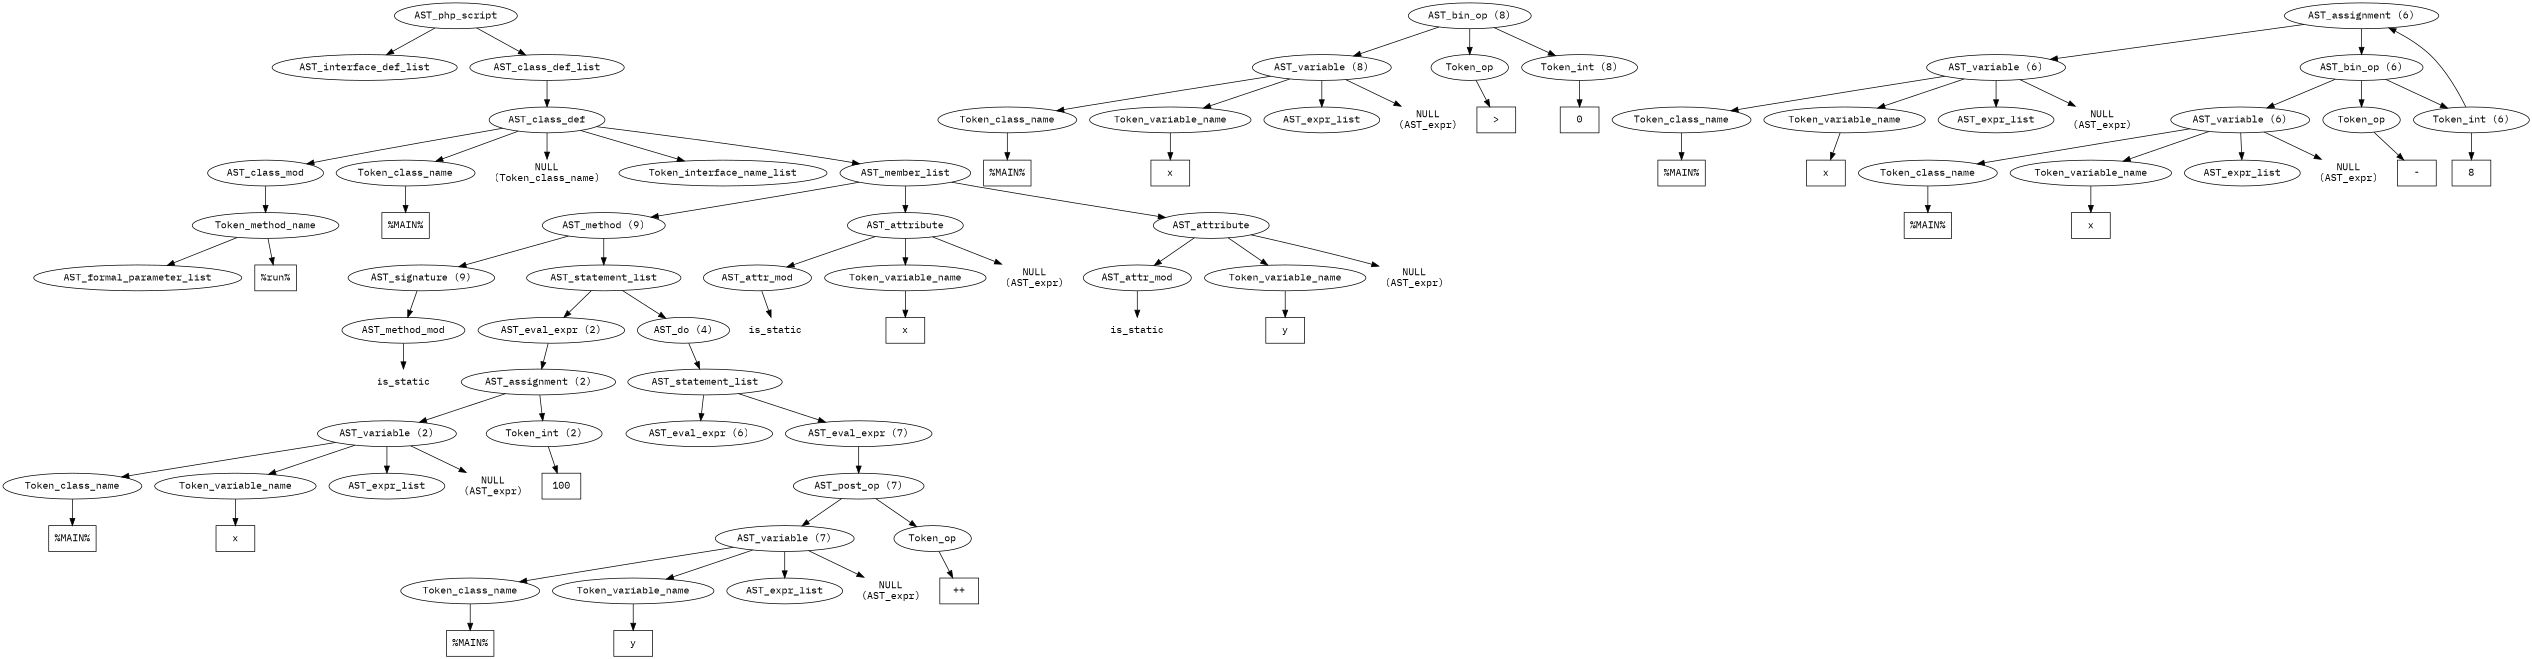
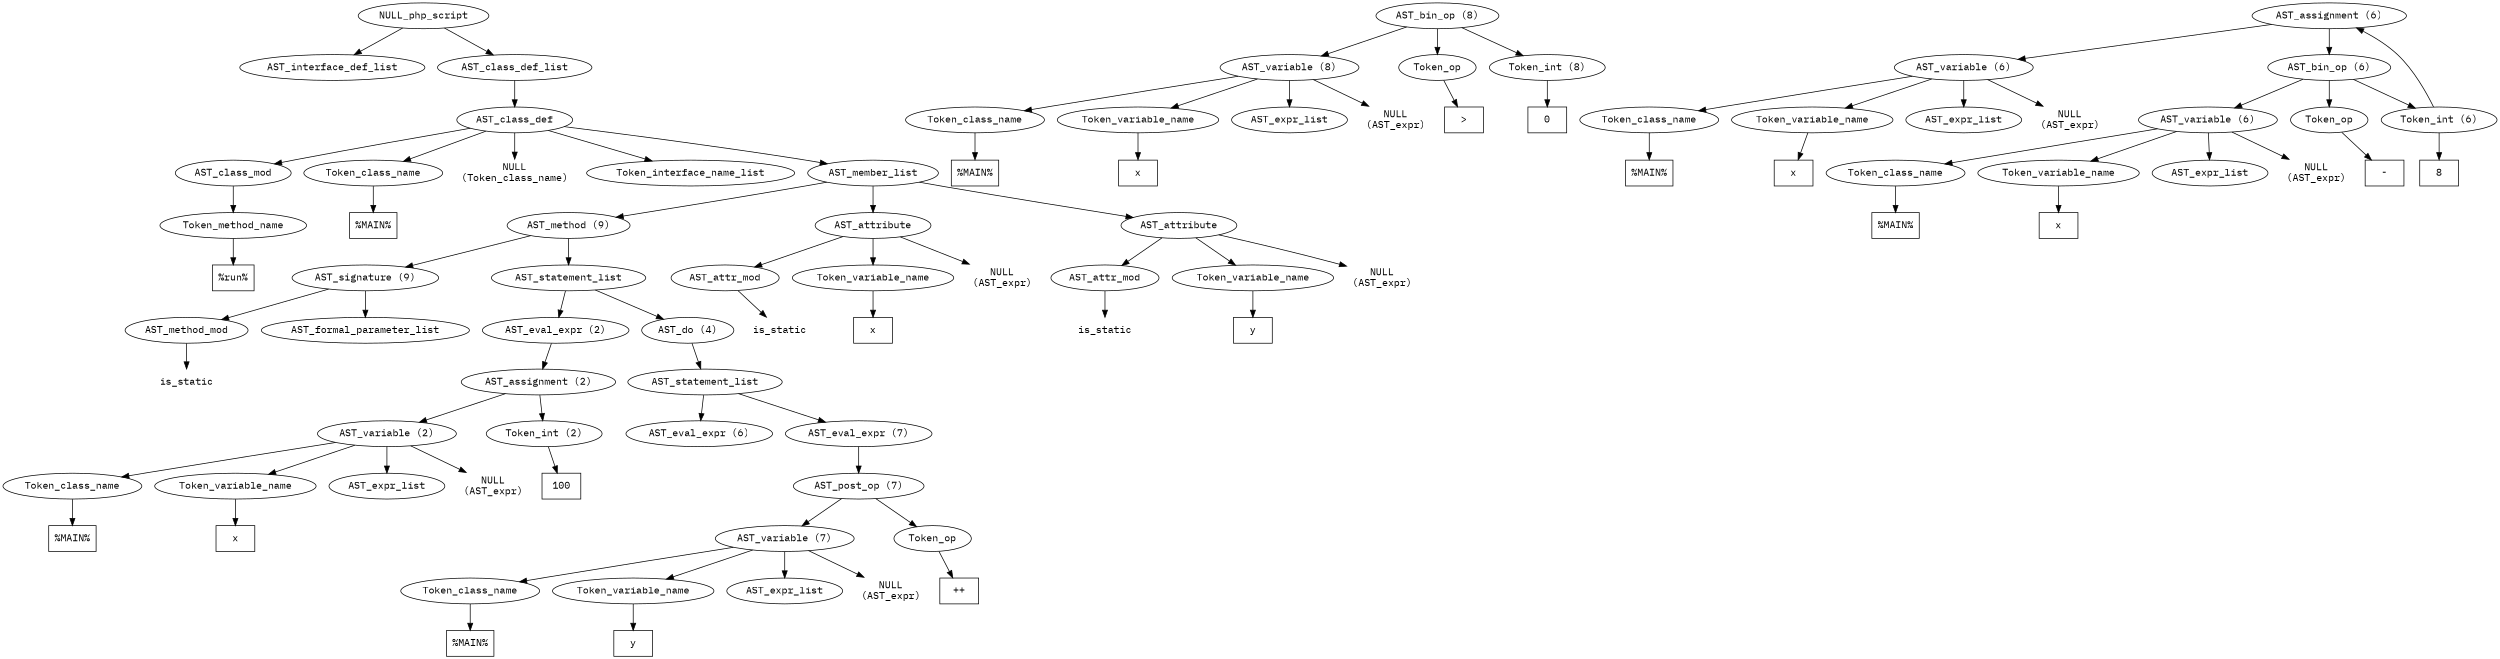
(456, 16) -> (424, 16)
(206, 250) -> (365, 301)
